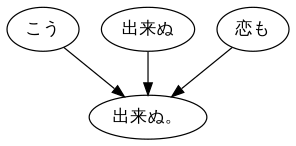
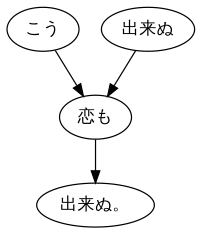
(148, 67) -> (125, 68)
(89, 68) -> (66, 68)
